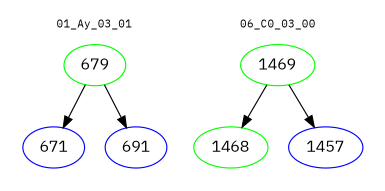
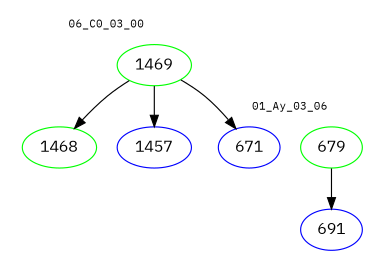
(95, 25) -> (290, 107)
(77, 101) -> (217, 107)
